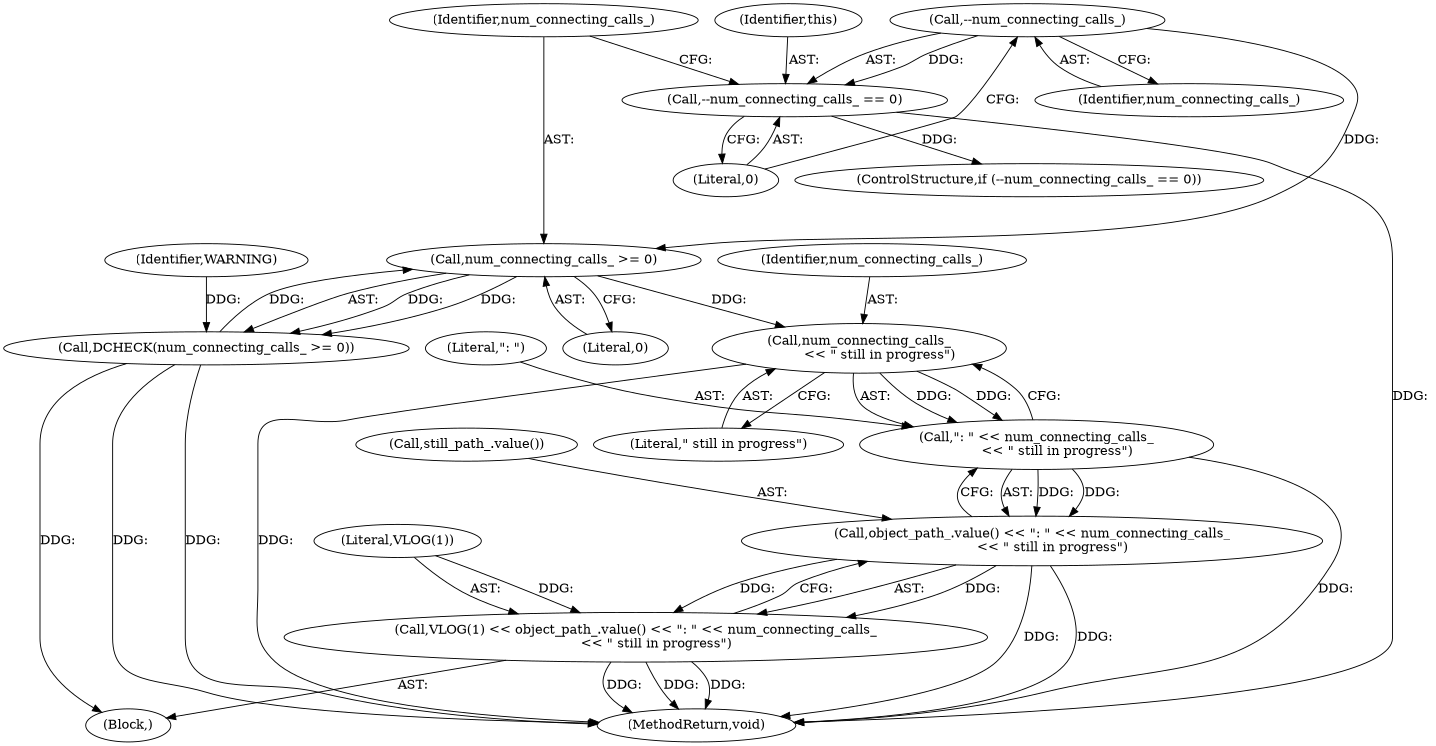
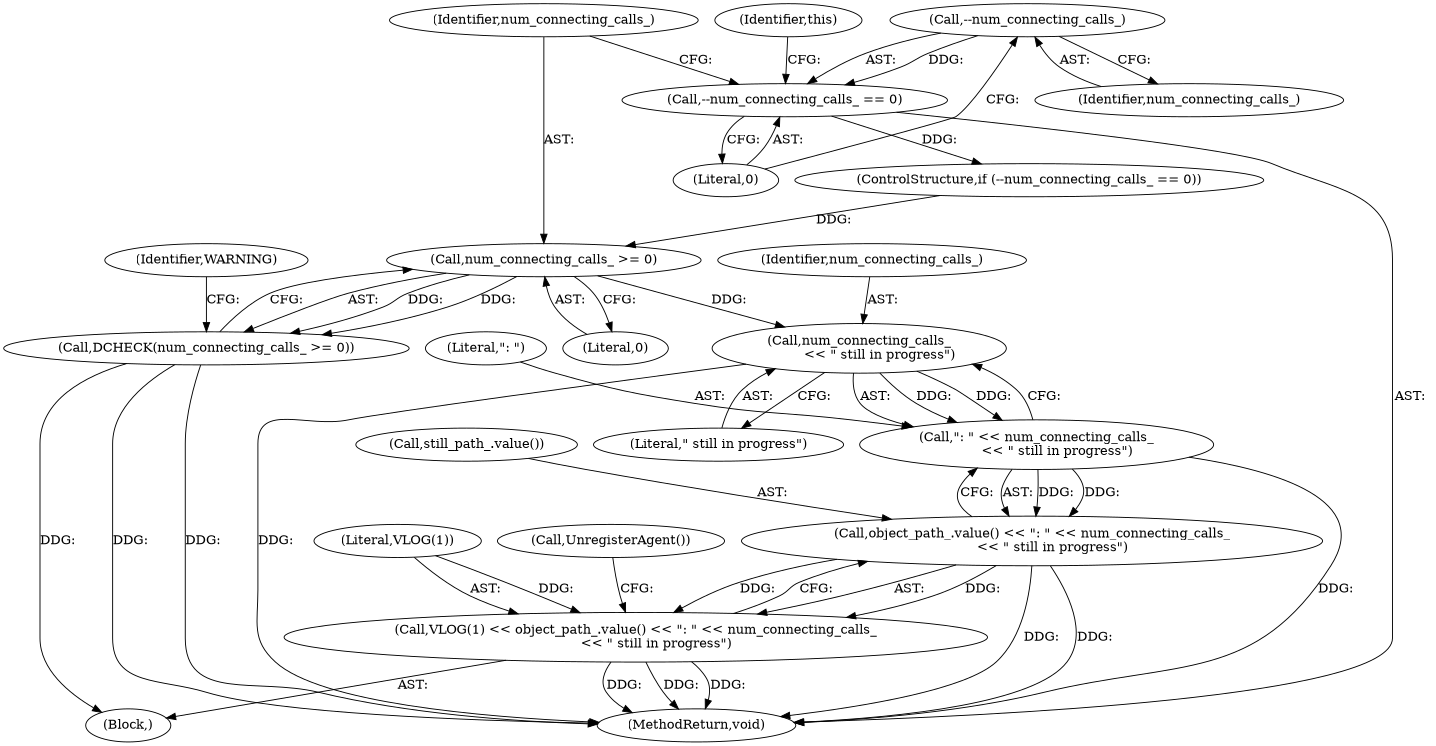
(806, 60) -> (806, 60)
(1154, 225) -> (787, 220)
(225, 300) -> (225, 300)
(289, 300) -> (289, 300)
(1412, 397) -> (1412, 397)
none -> (611, 541)
